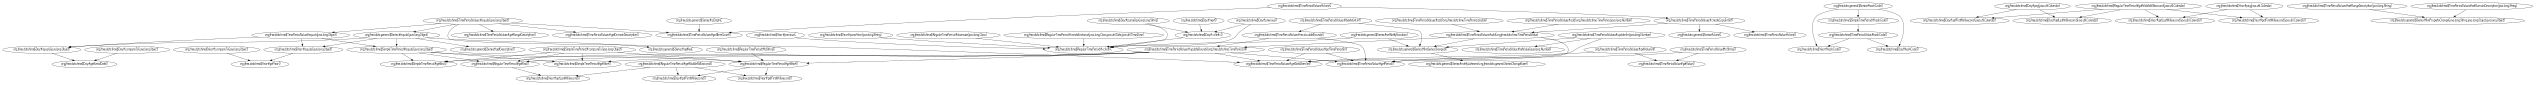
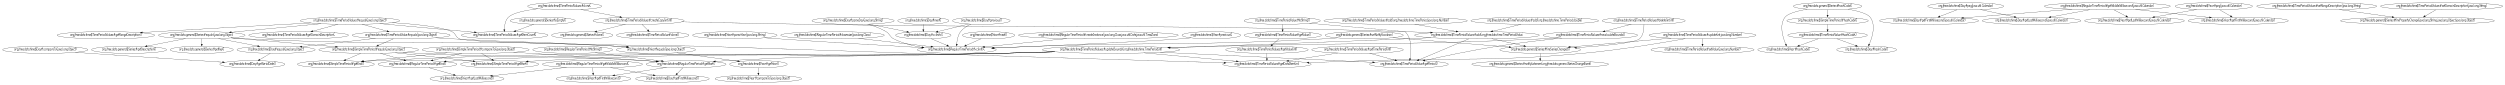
none -> (989, 35)
(238, 57) -> (758, 71)
(1645, 57) -> (1275, 42)
